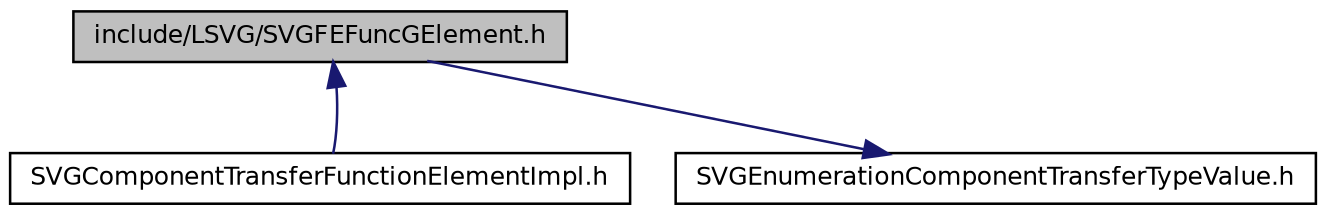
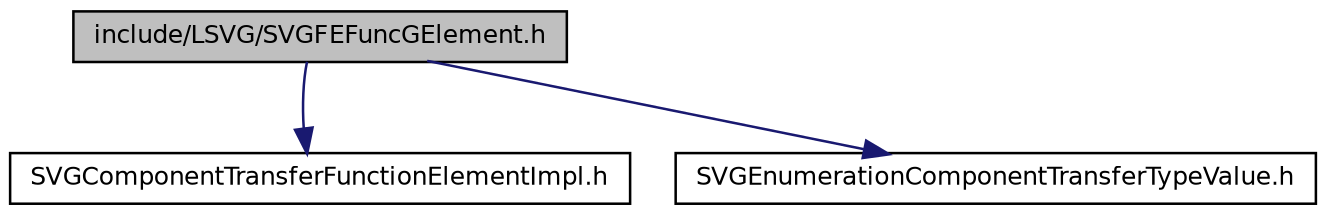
(337, 121) -> (303, 95)
